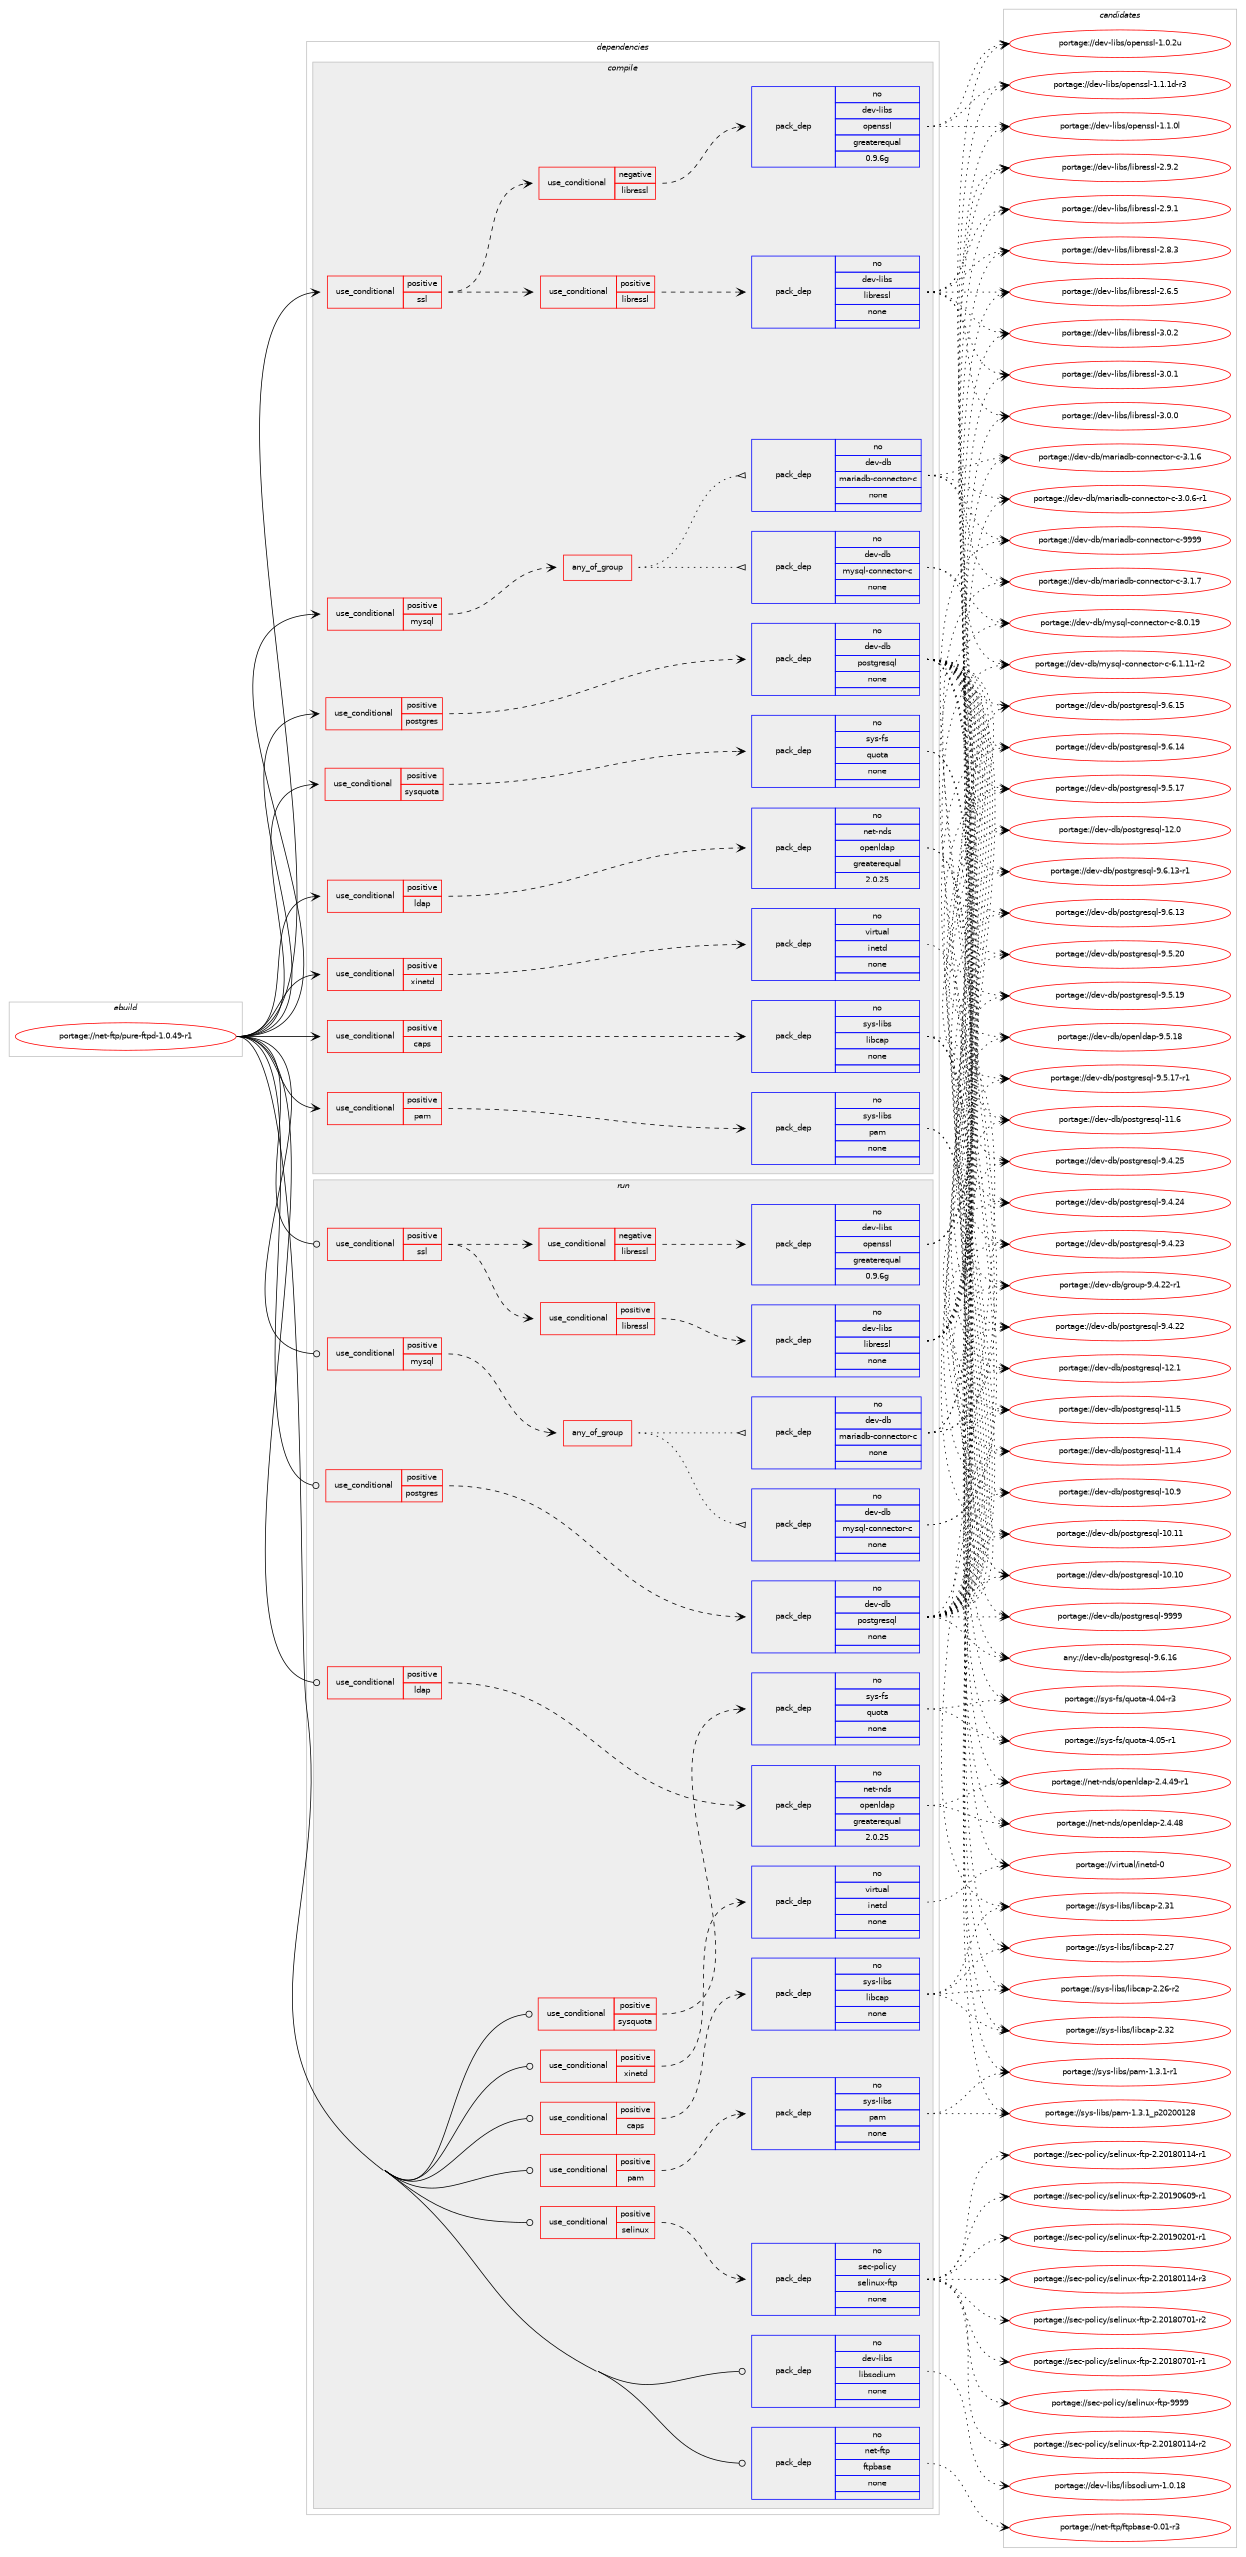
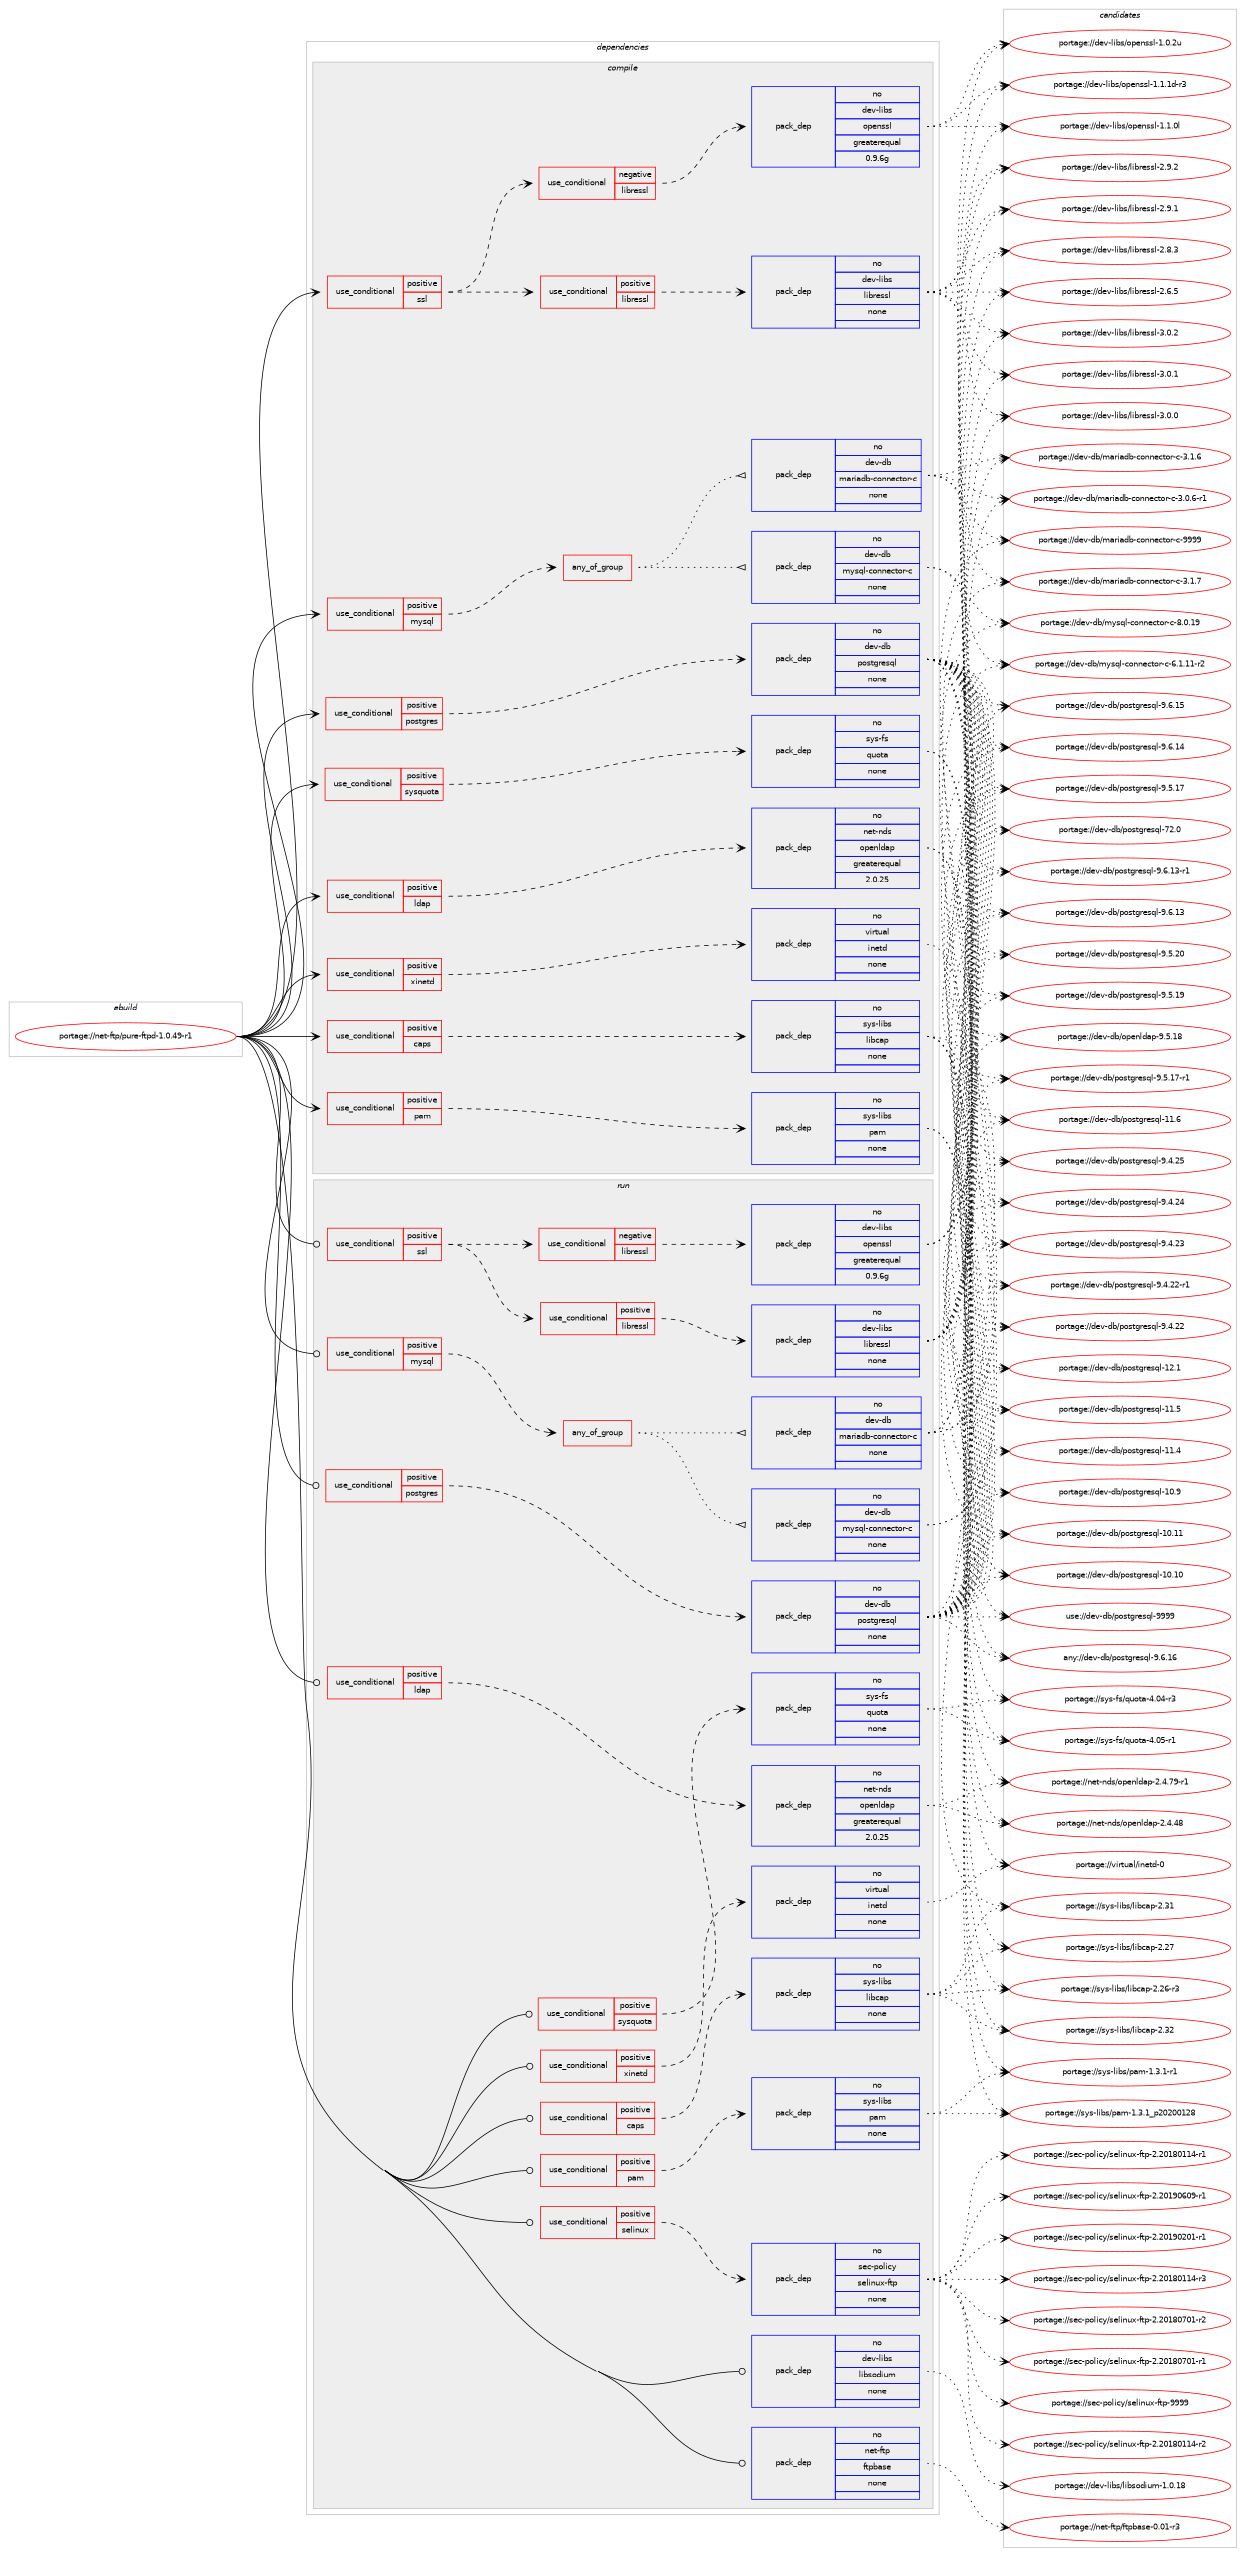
(1120, 830) -> (1120, 830)
(1120, 1286) -> (1120, 1286)
(1120, 1617) -> (1120, 1617)
(1120, 1783) -> (1120, 1783)
(1120, 1990) -> (1120, 1990)
